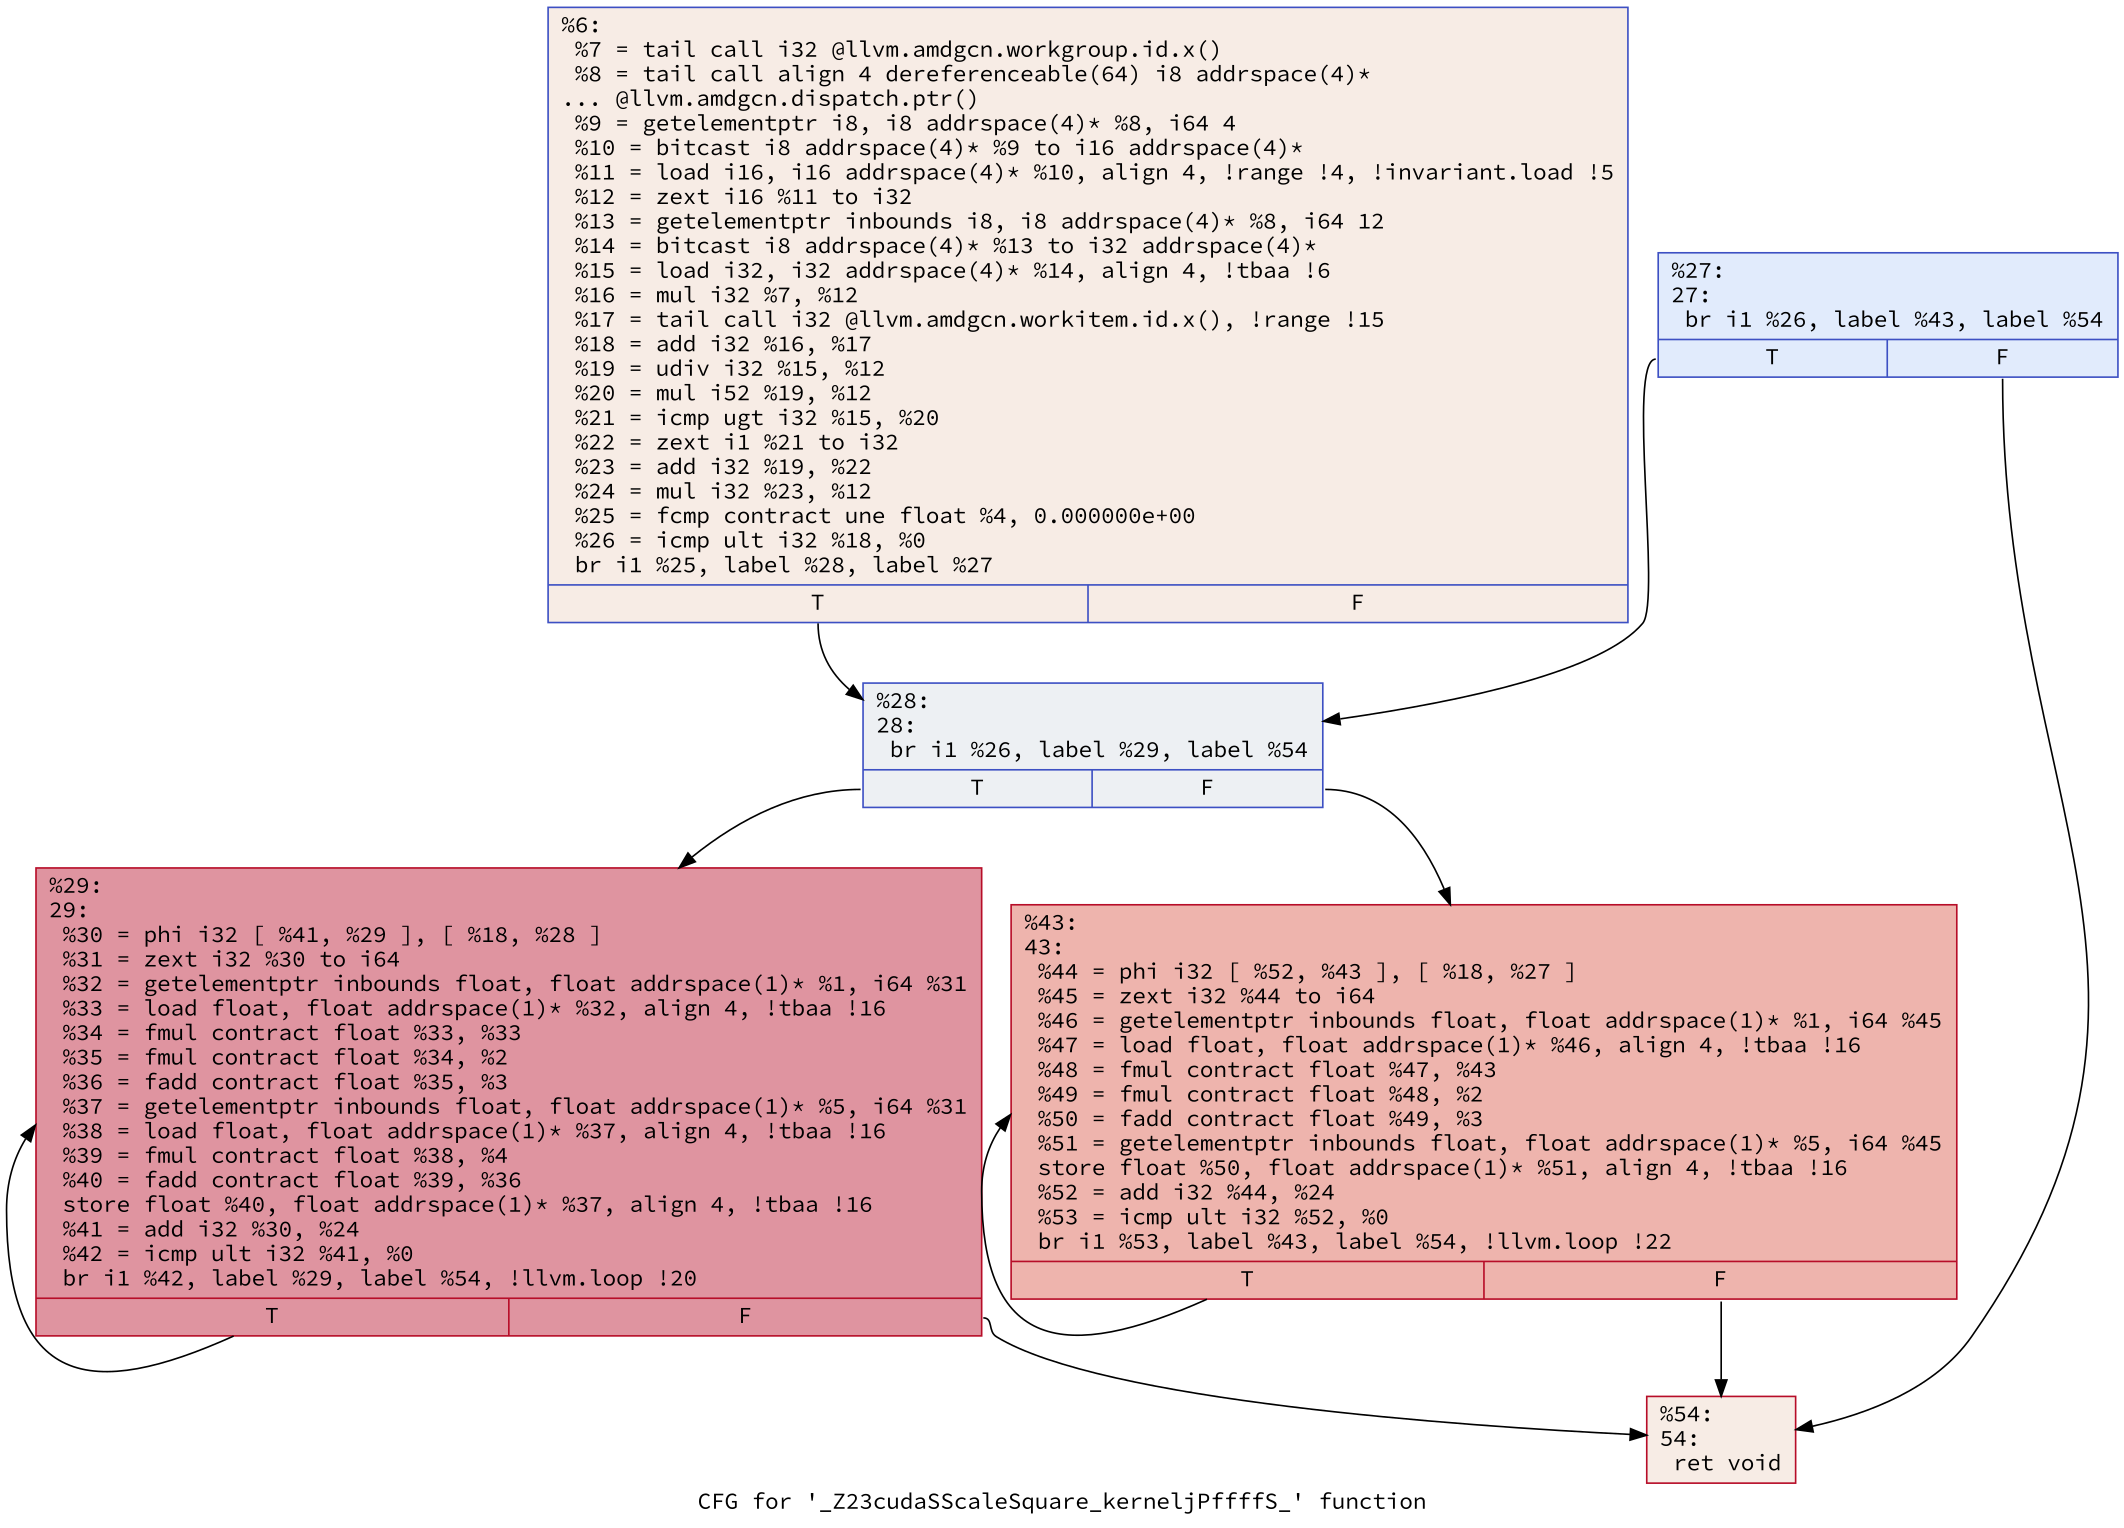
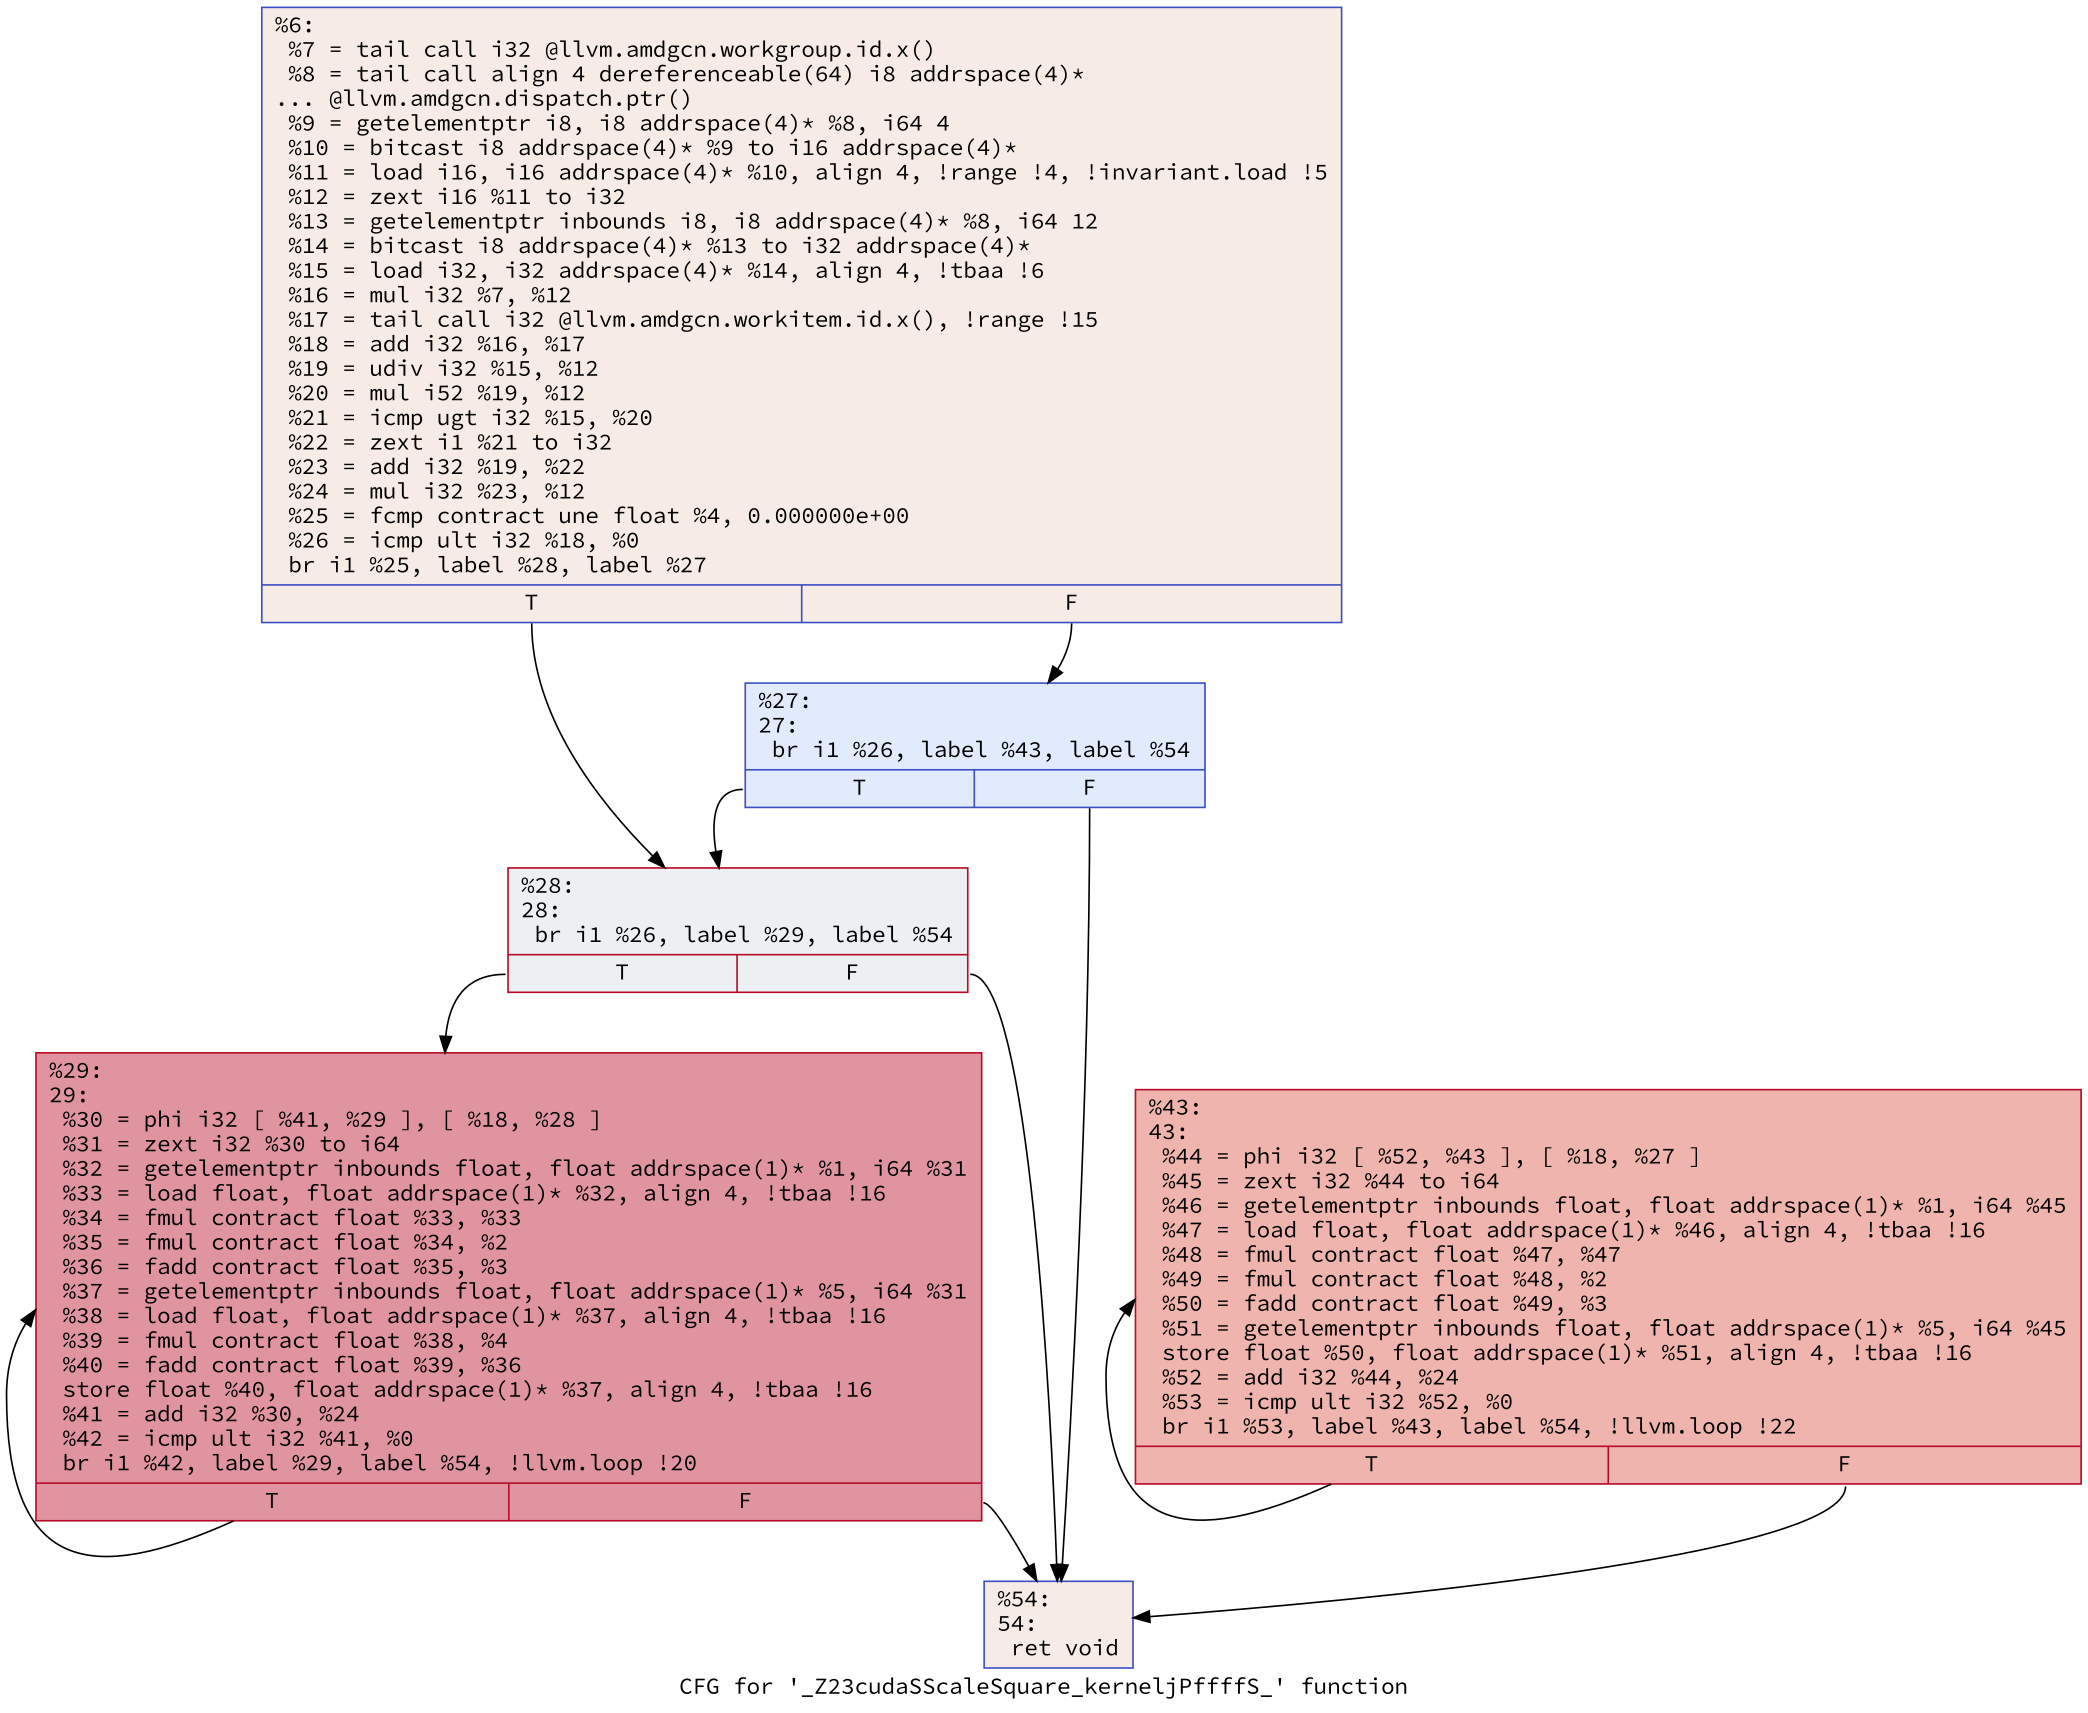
none -> (1068, 647)
(1093, 745) -> (738, 930)
(1400, 820) -> (1038, 1262)
(1261, 1070) -> (1385, 1255)
(1721, 1440) -> (1059, 1625)
